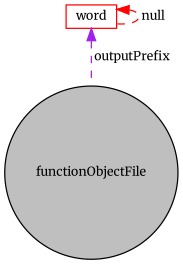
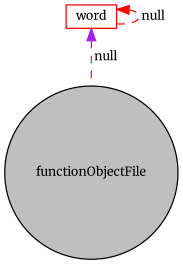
(131, 57) -> (105, 57)
